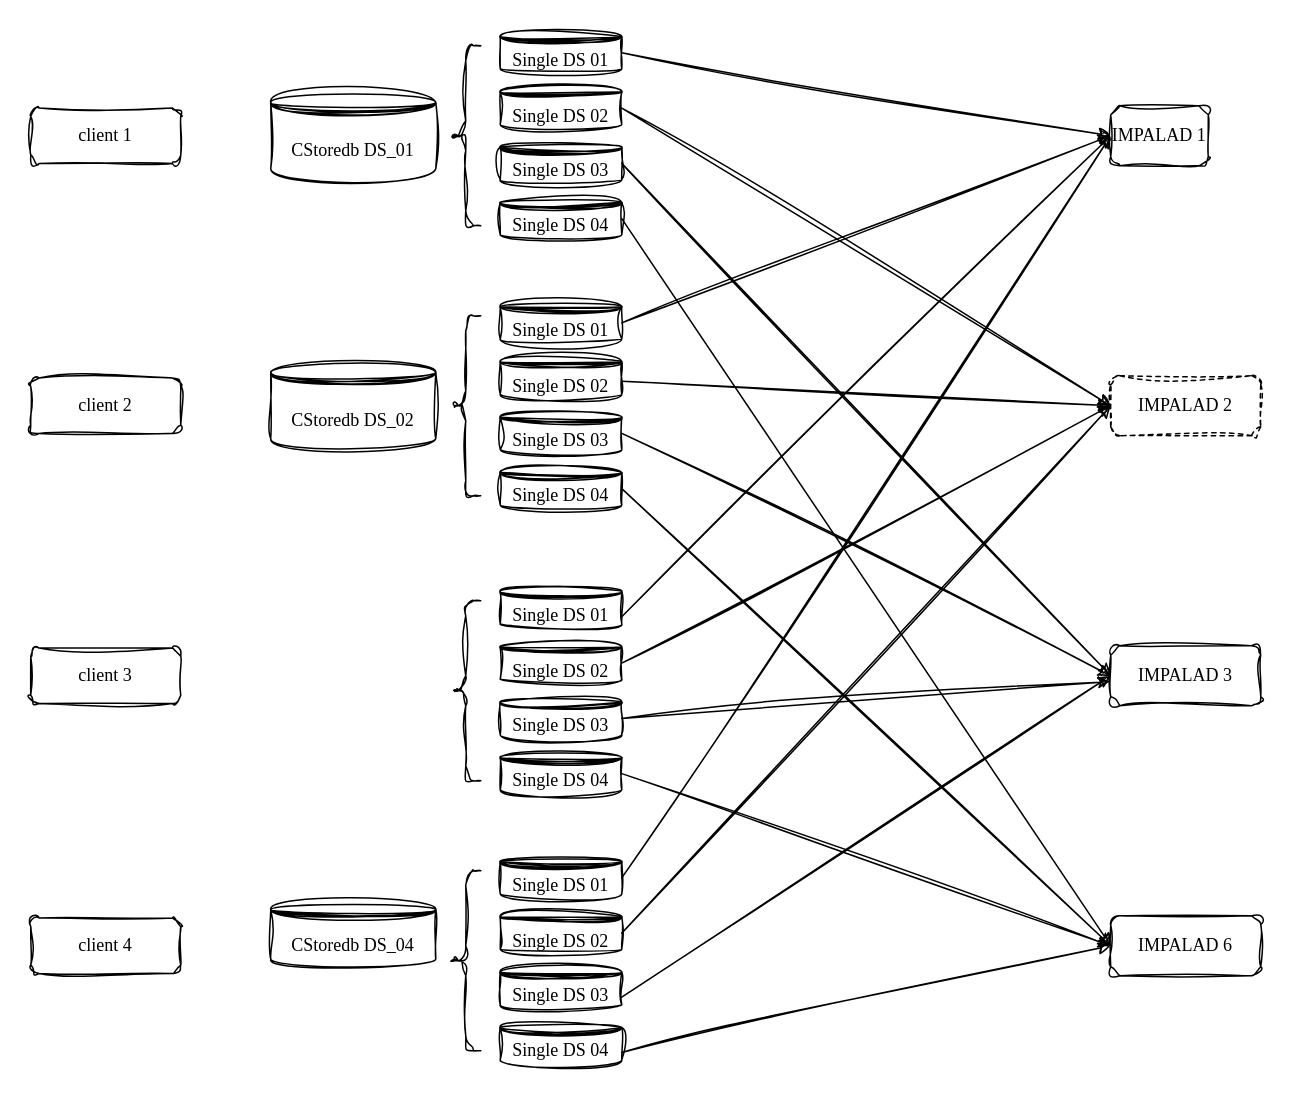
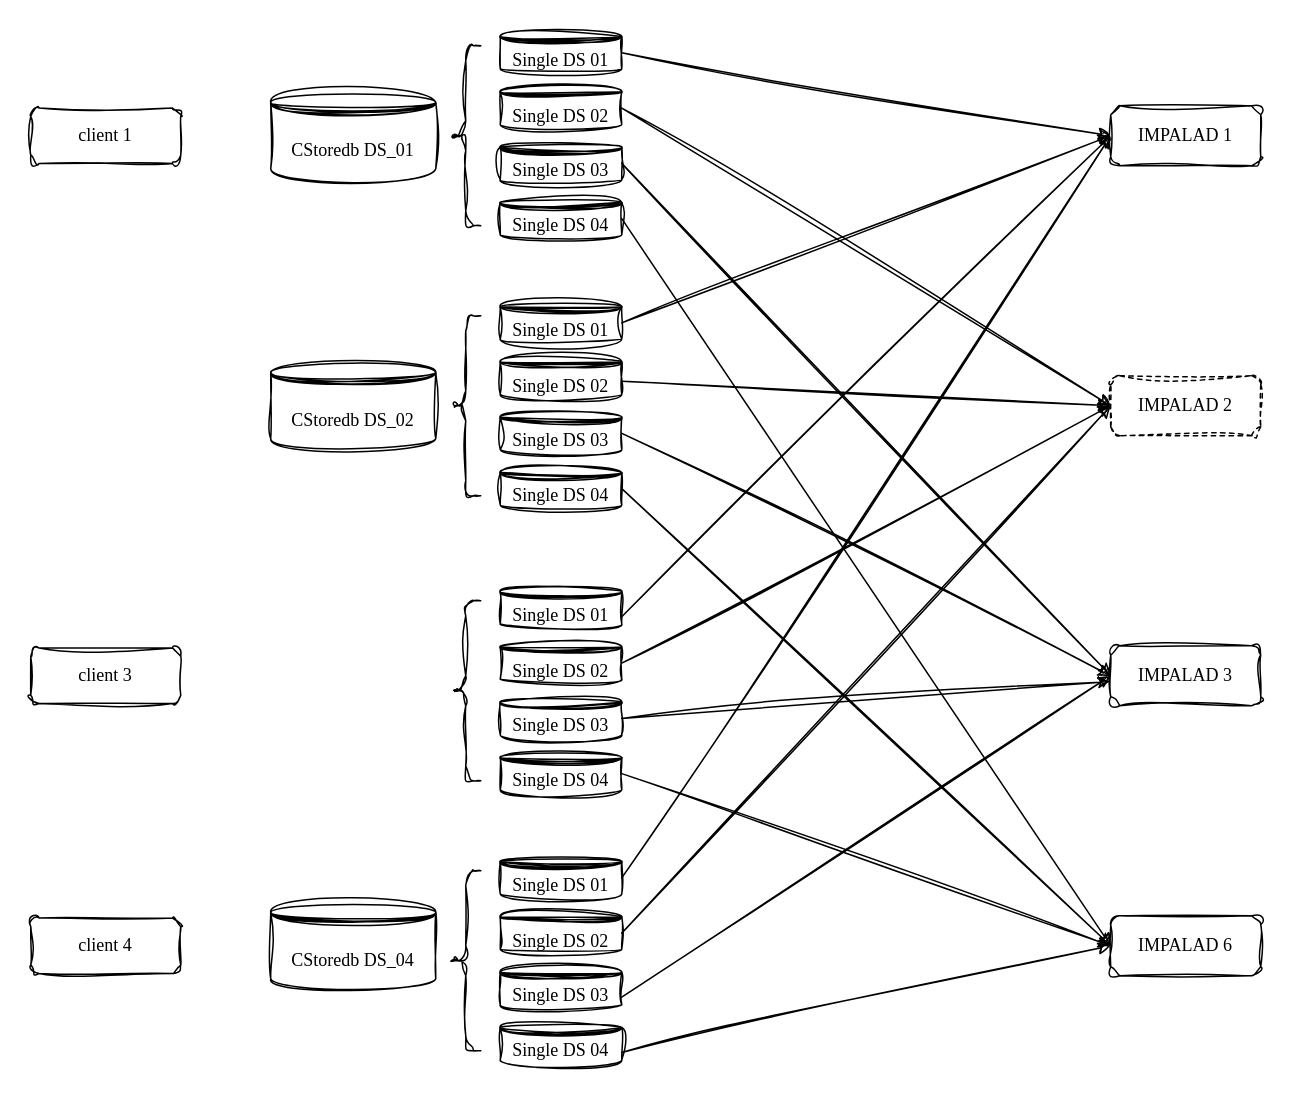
(1160, 136) -> (1186, 136)
(106, 406) -> none
(353, 935) -> (353, 946)
